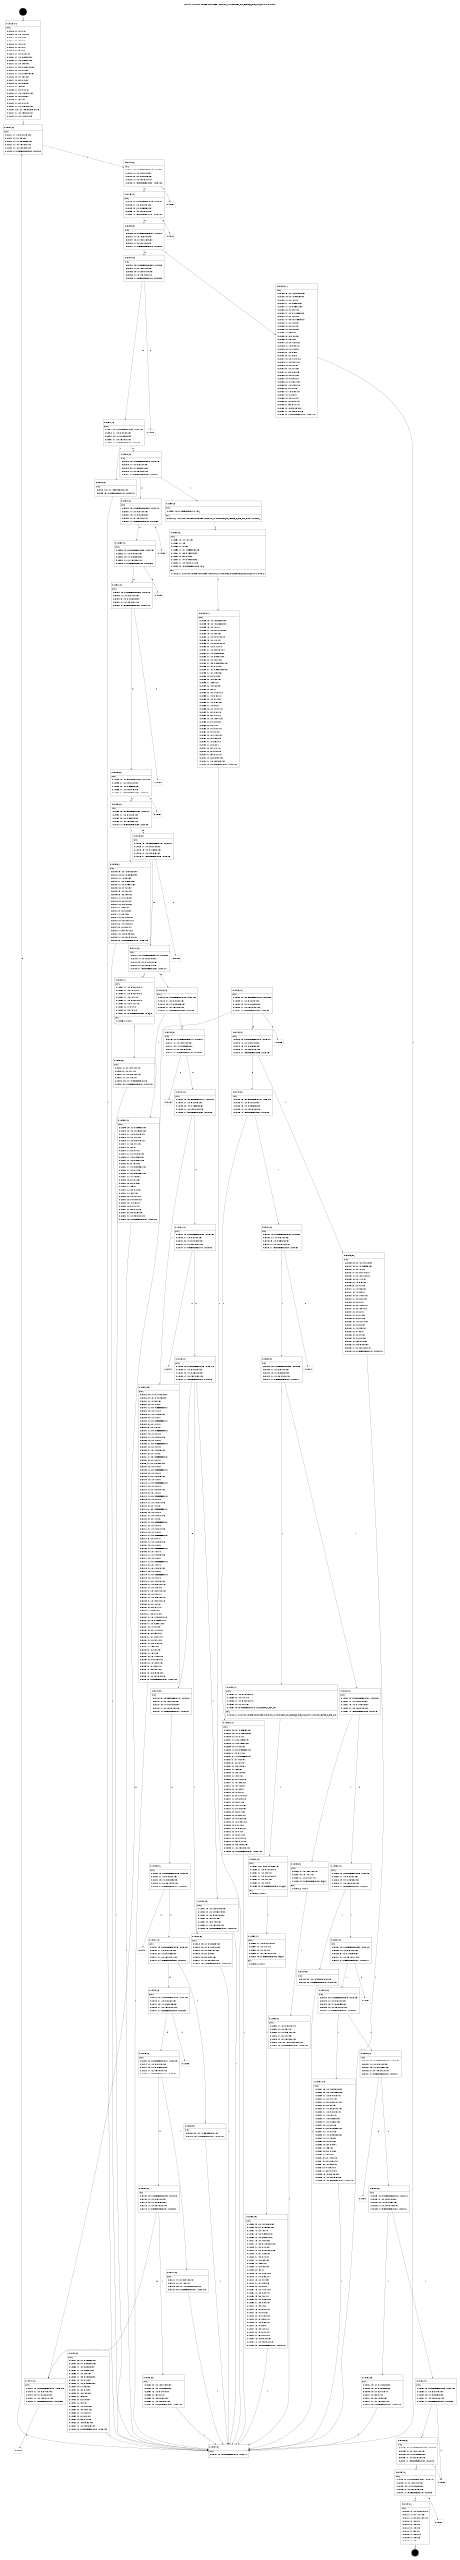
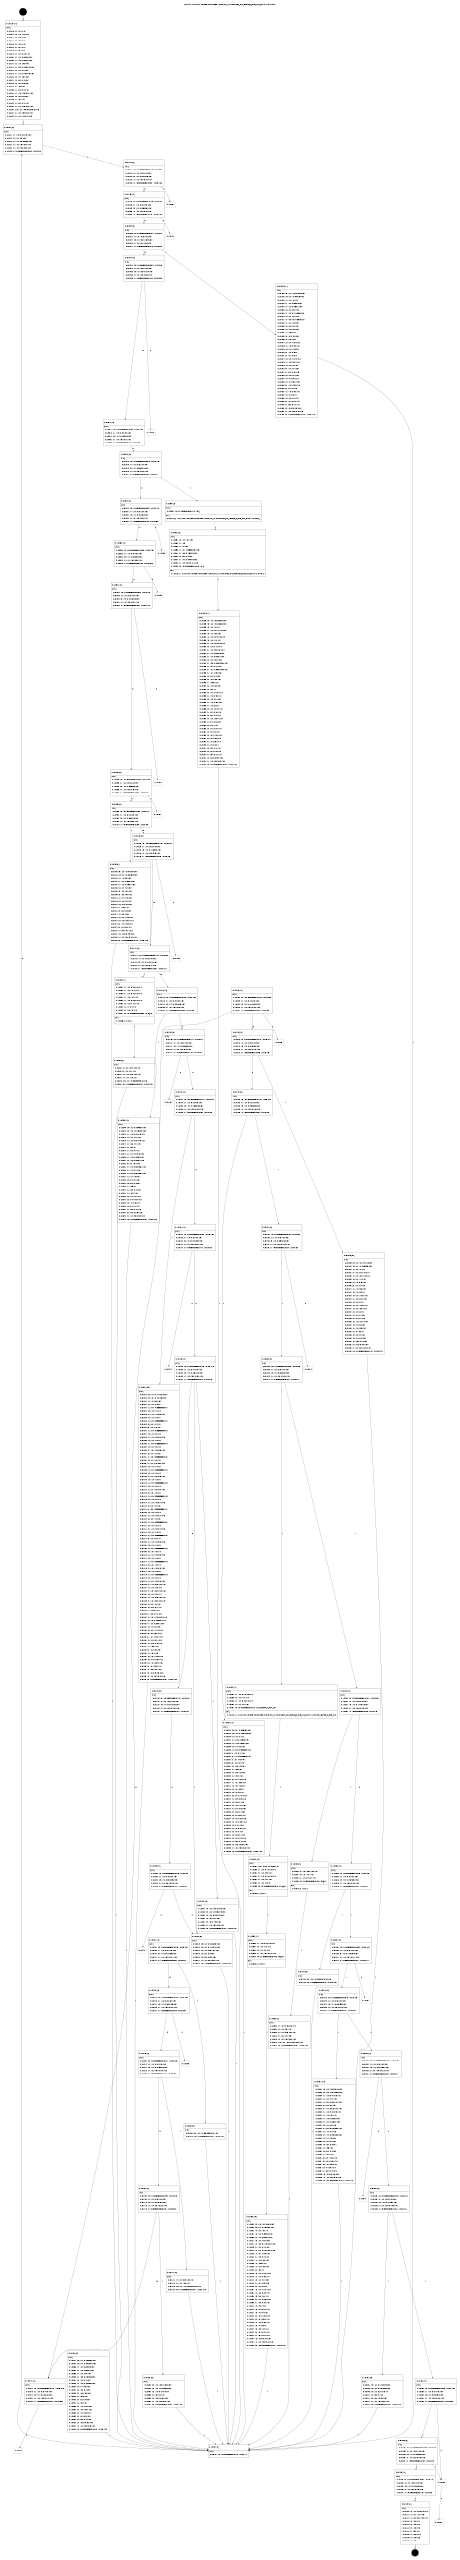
(116, 488) -> none
(169, 1913) -> (181, 1912)
(433, 2507) -> (440, 2502)
